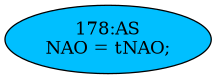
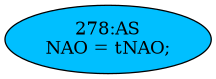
(108, 39) -> (108, 39)
